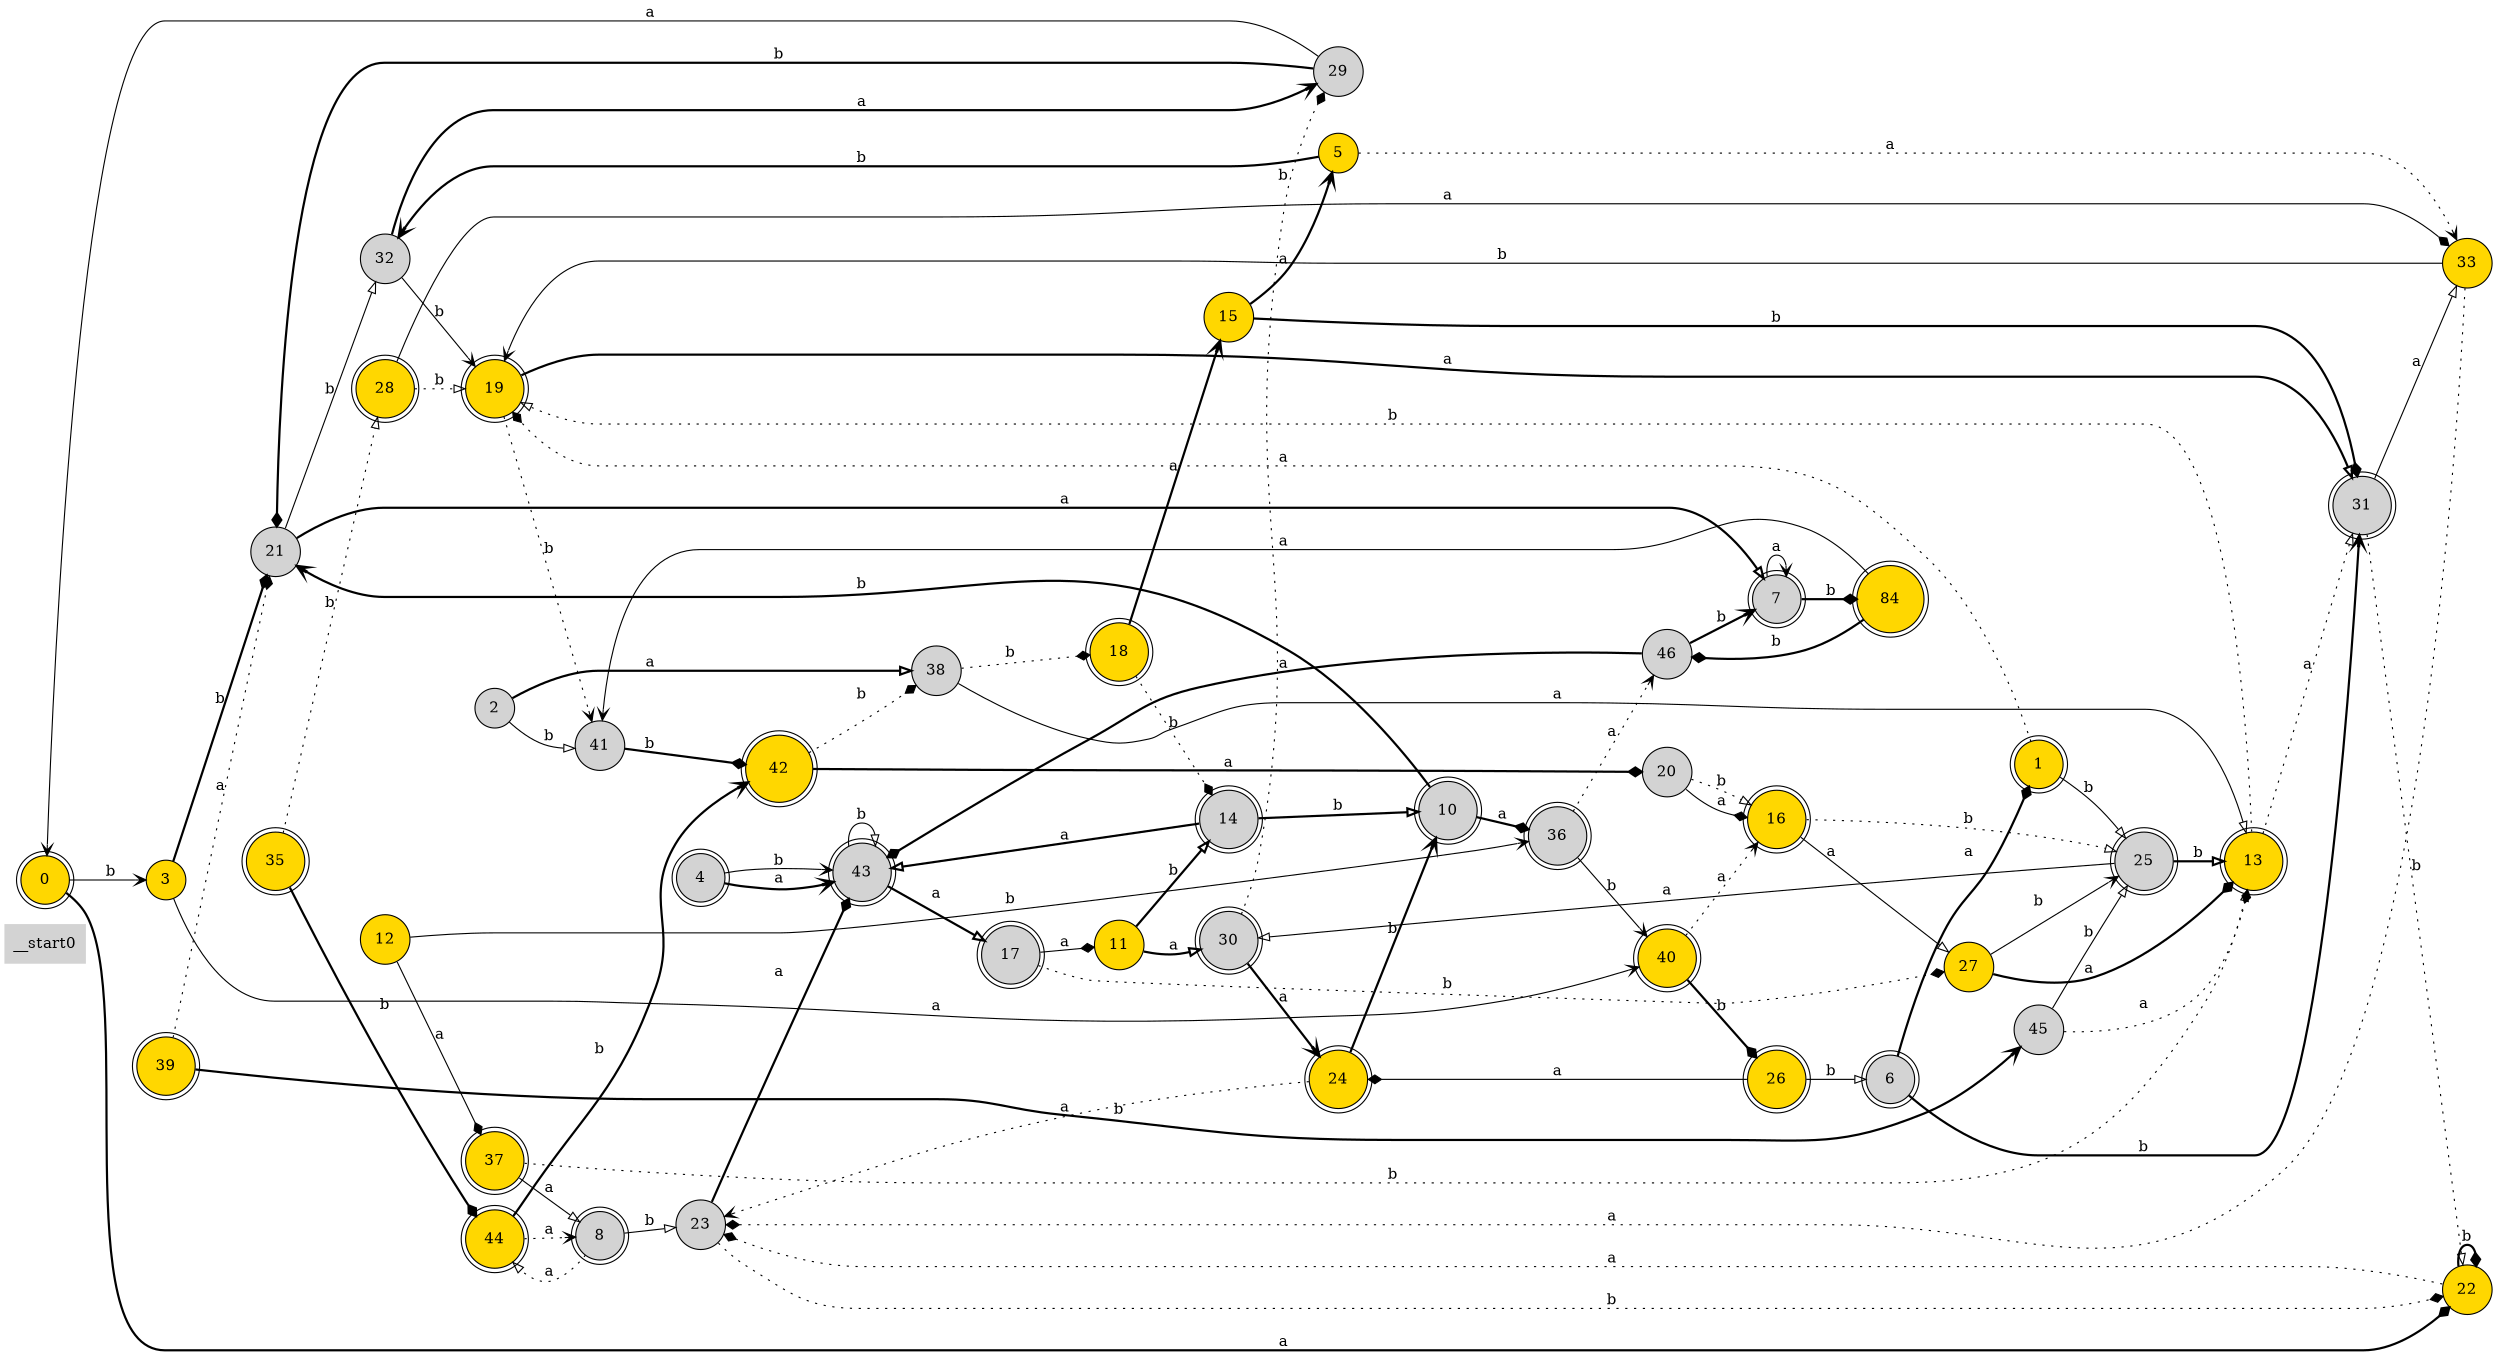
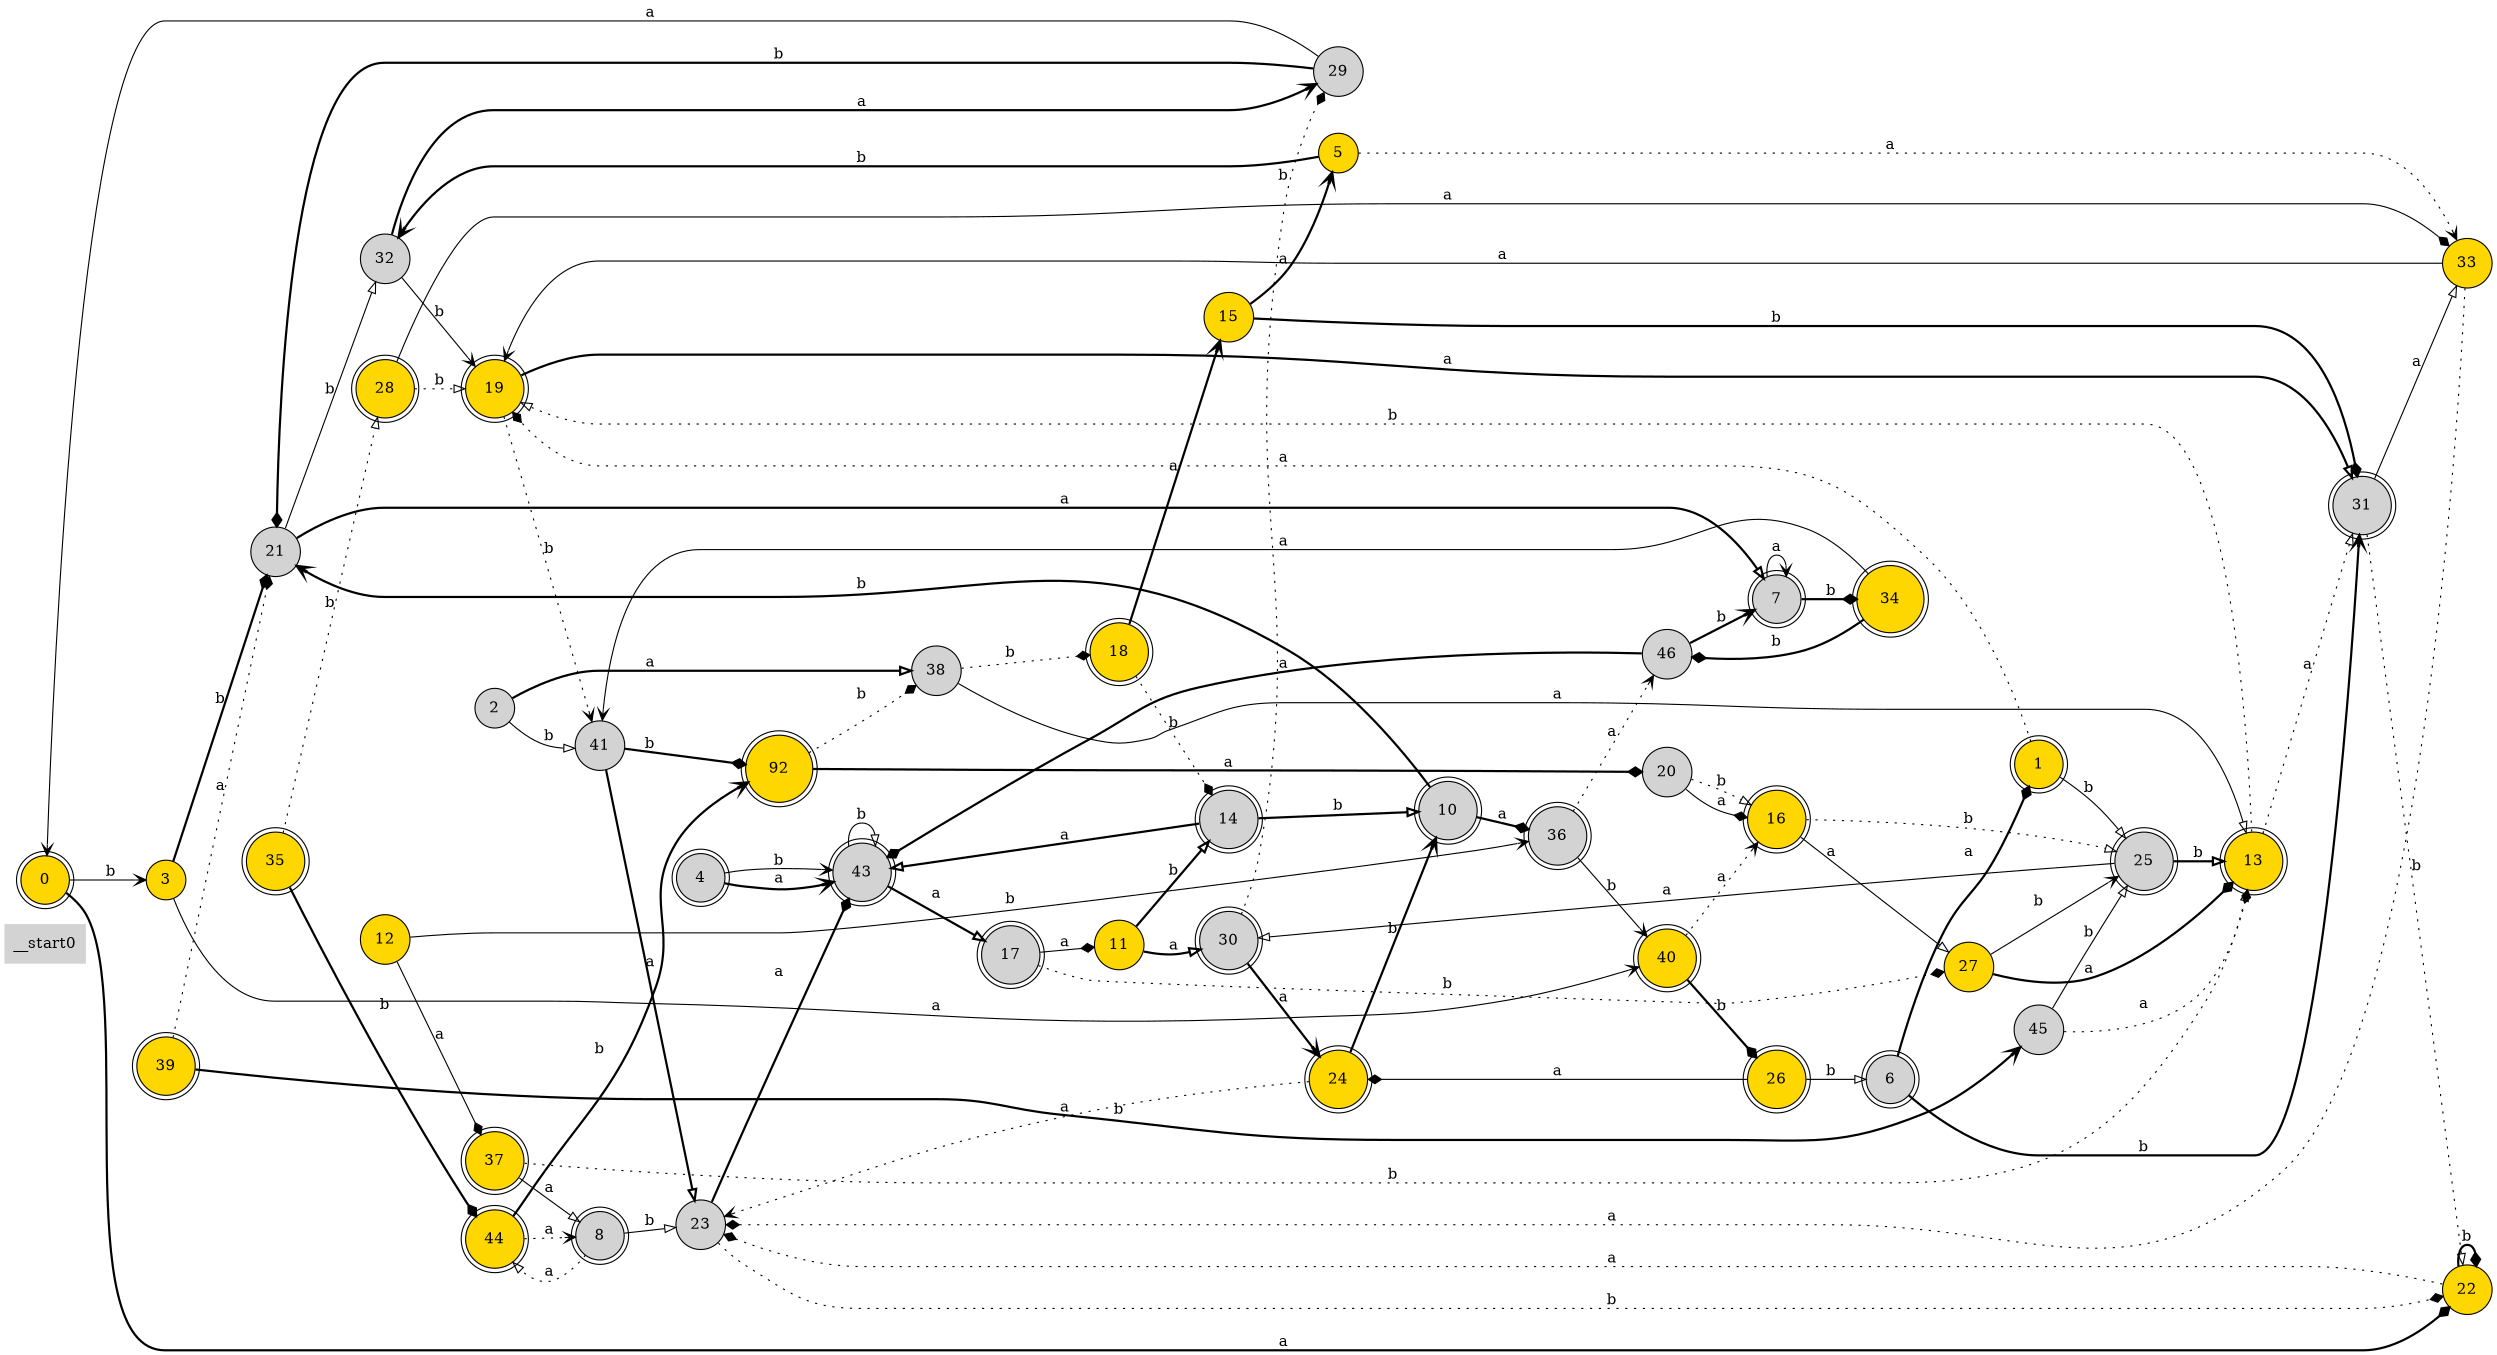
(1503, 255) -> (1503, 255)
(1890, 599) -> (1890, 599)
(779, 769) -> (779, 769)
none -> (649, 980)
